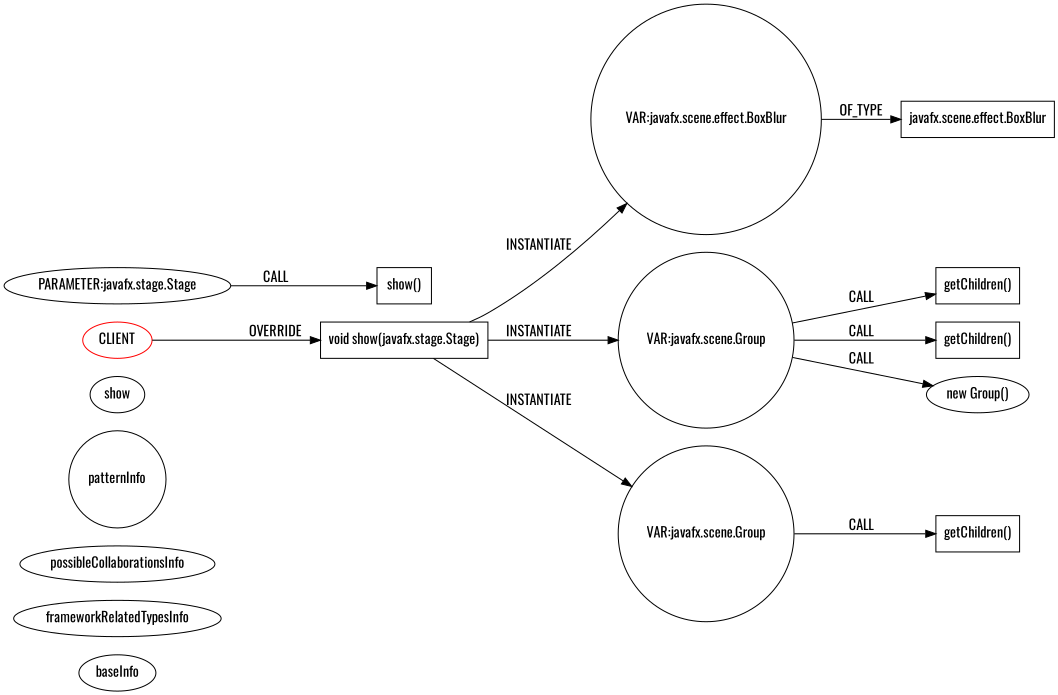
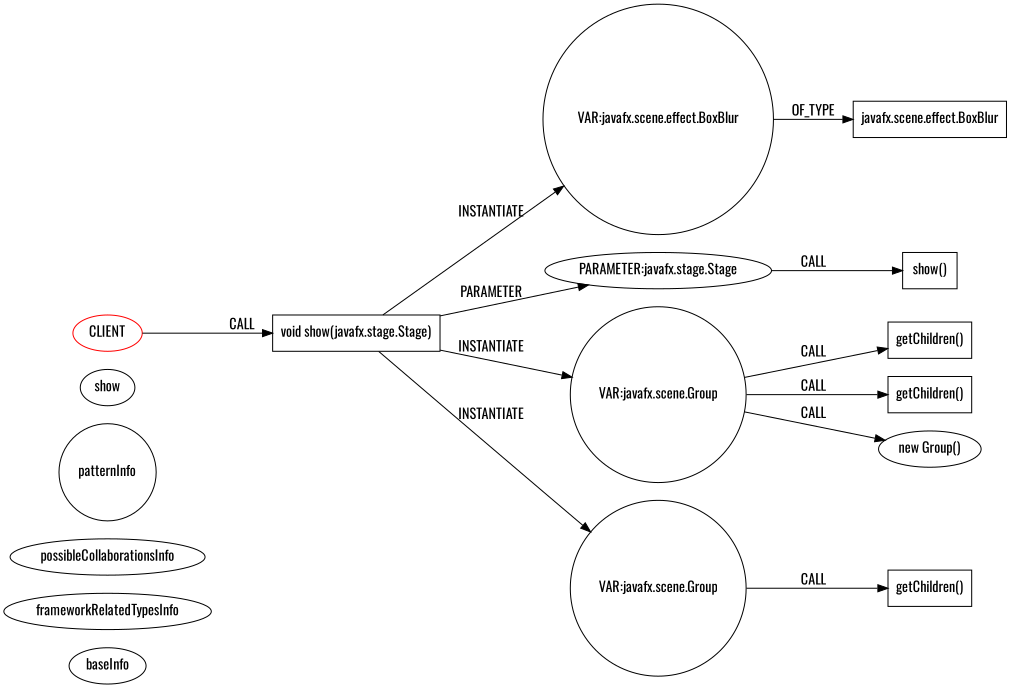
none -> (509, 301)
(276, 333) -> (242, 326)
